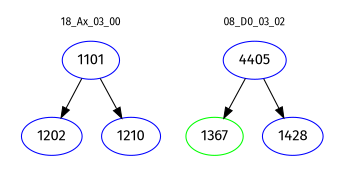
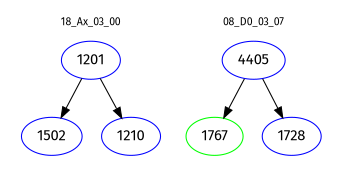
(255, 23) -> (254, 23)
(91, 60) -> (91, 60)
(52, 136) -> (52, 136)
(215, 136) -> (215, 136)
(293, 136) -> (292, 136)
